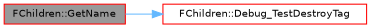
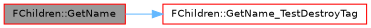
(265, 14) -> (265, 14)
